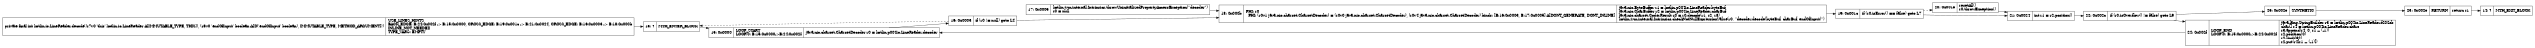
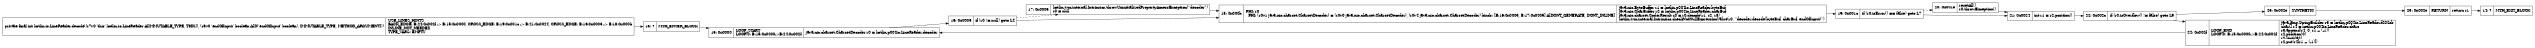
(825, 23) -> (1036, 16)
